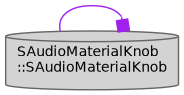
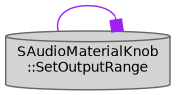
(92, 60) -> (88, 60)
